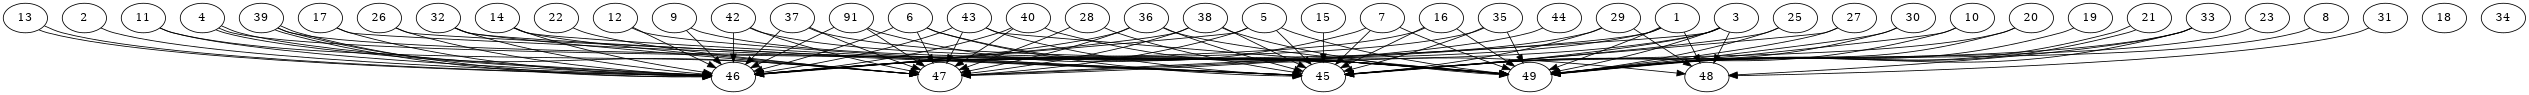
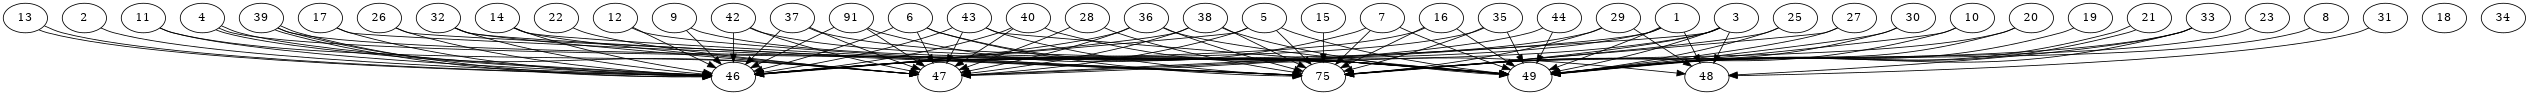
none -> (1547, 44)
(1323, 77) -> (1323, 77)
